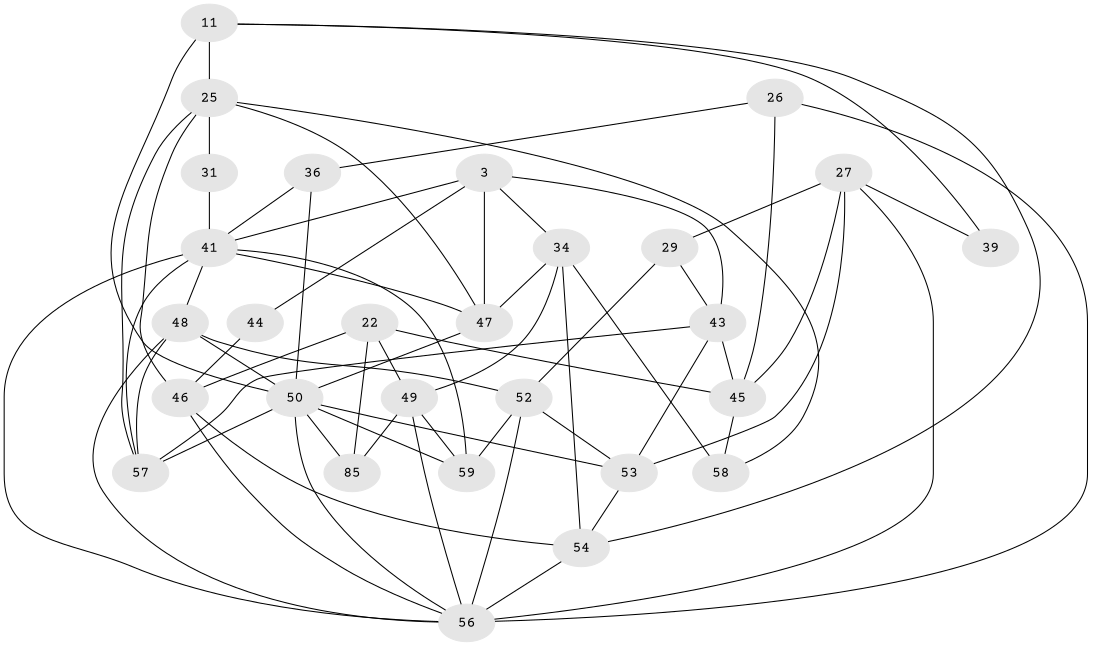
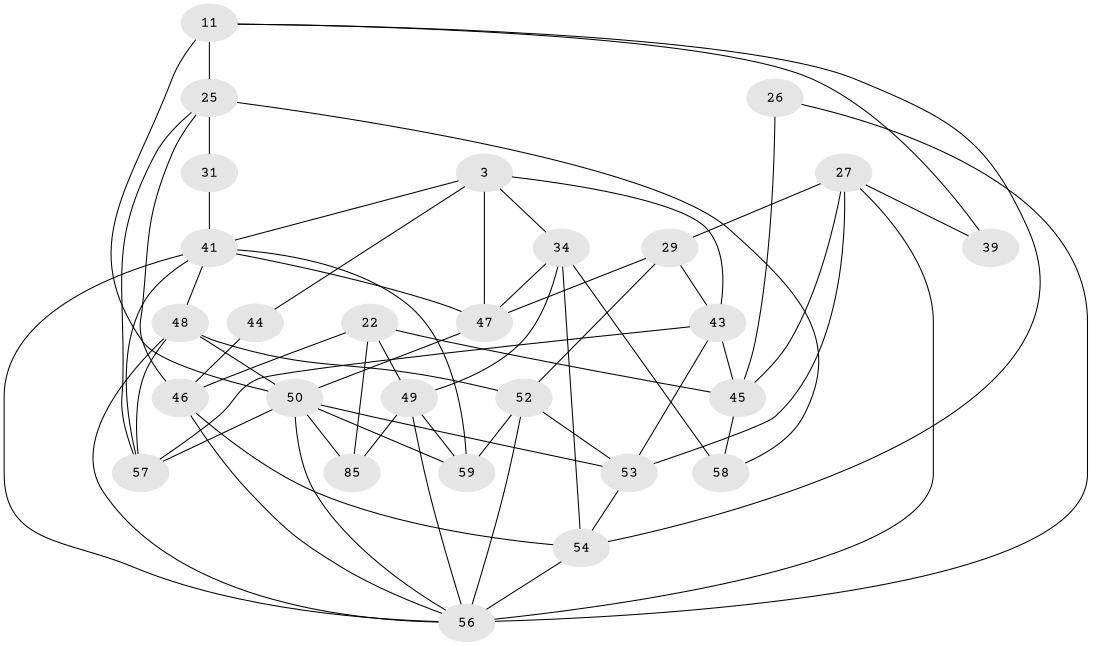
(312, 173) -> none
(377, 178) -> (577, 285)
